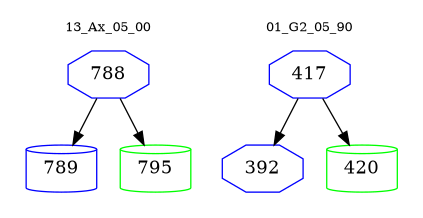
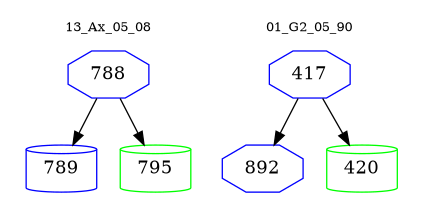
(108, 28) -> (108, 28)
(263, 169) -> (263, 169)
